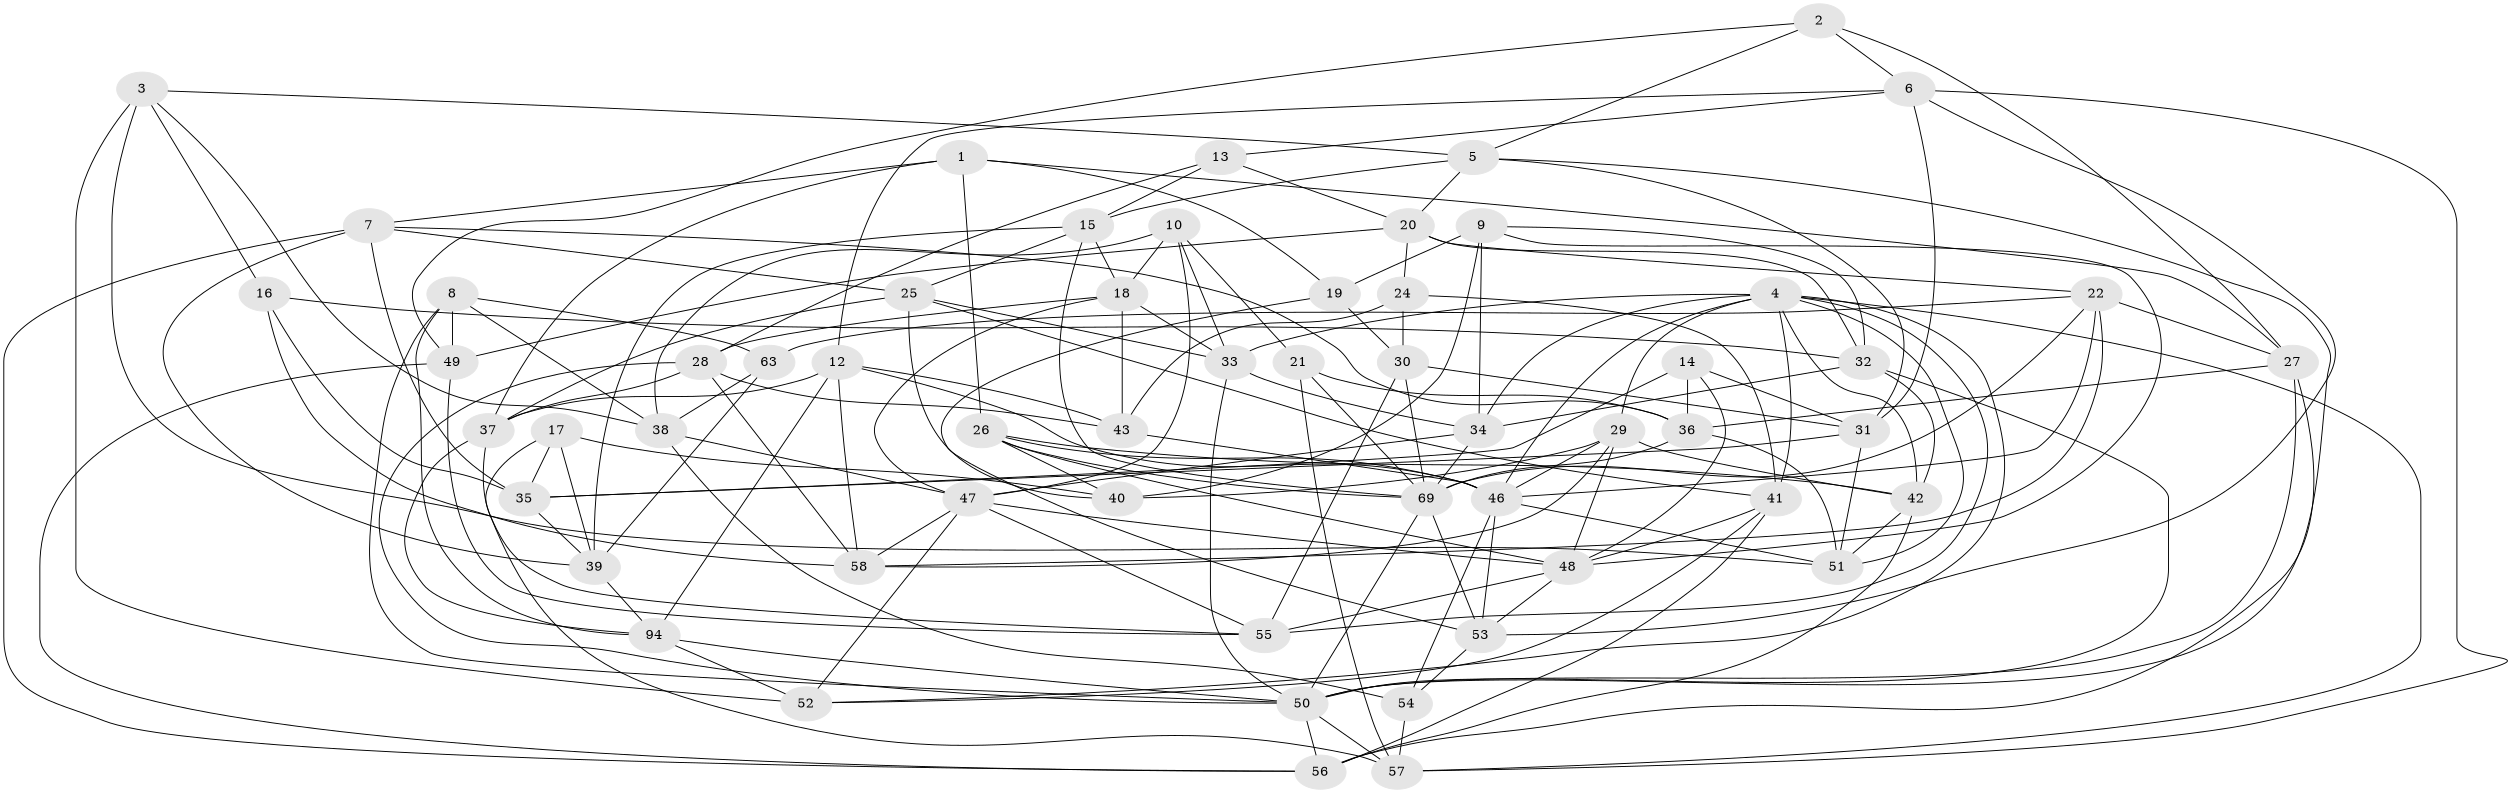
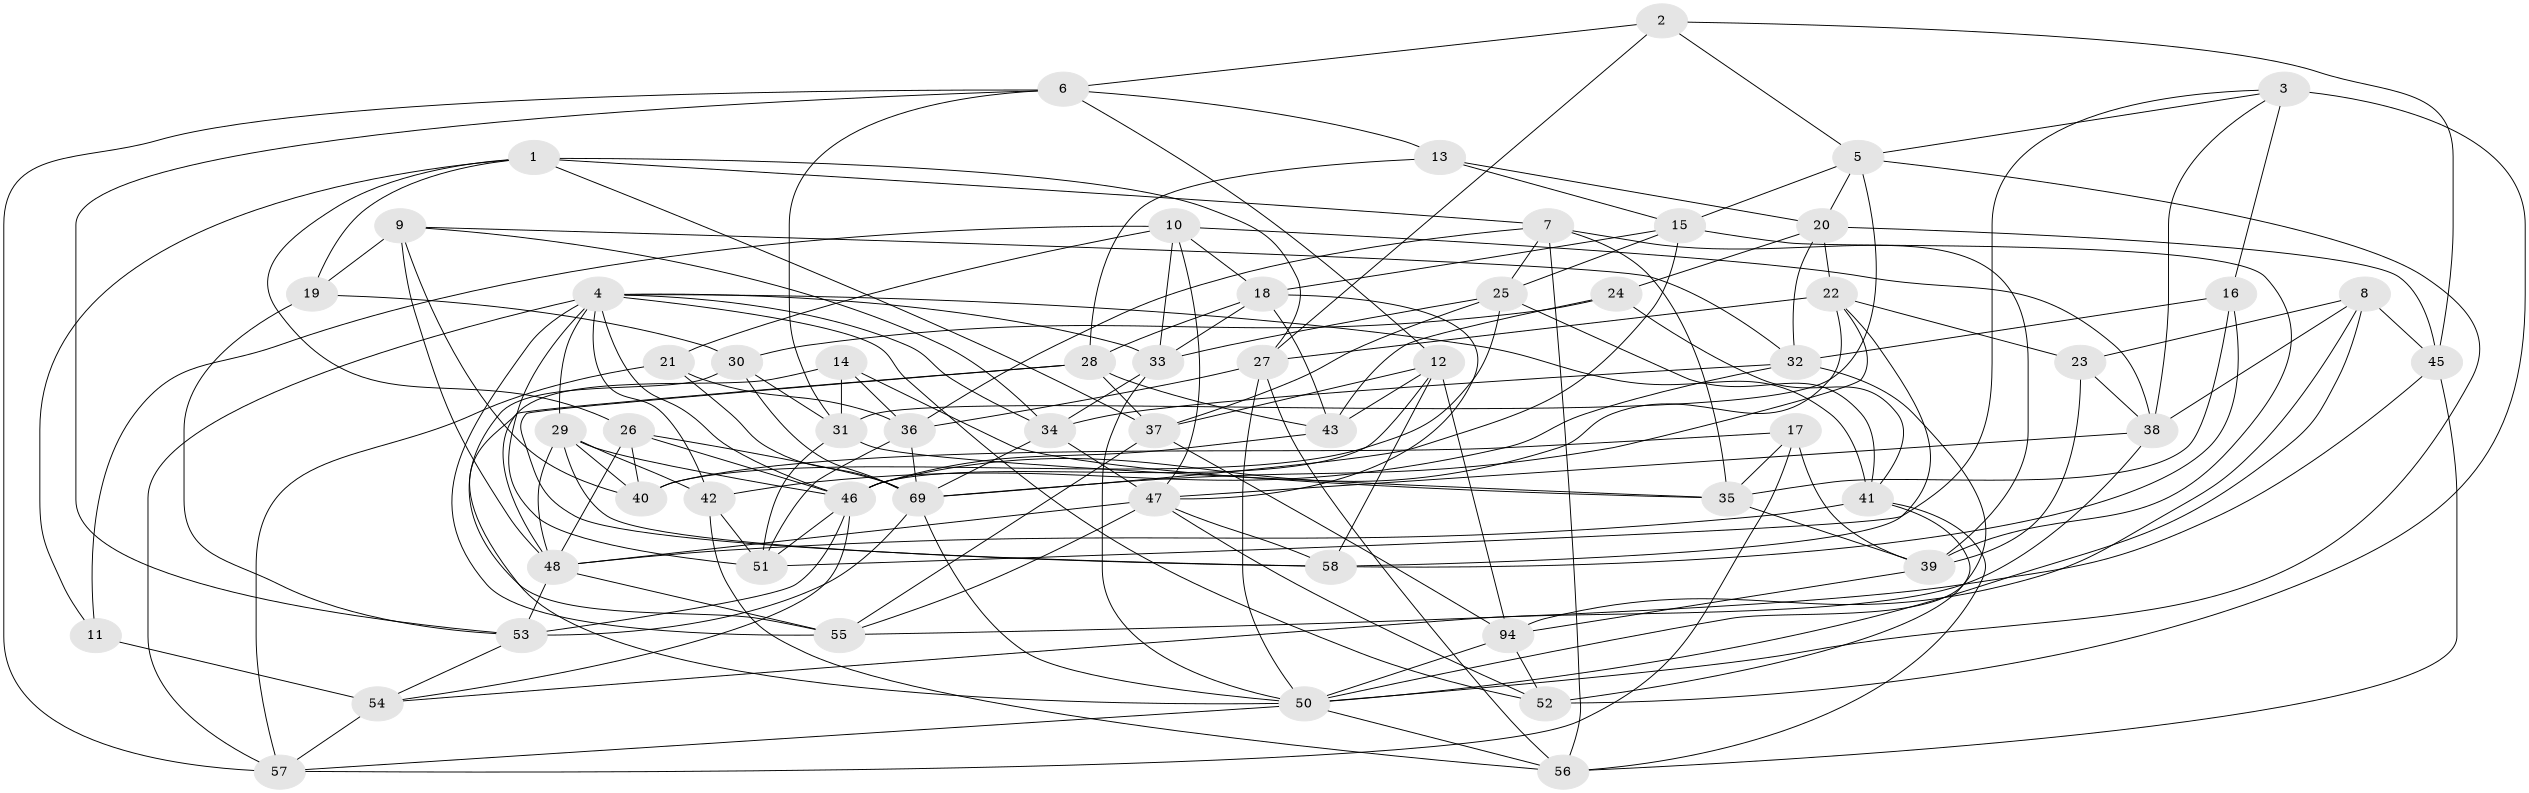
(452, 362) -> (2437, 362)
(769, 362) -> (2080, 362)
(1449, 465) -> none
none -> (96, 636)
